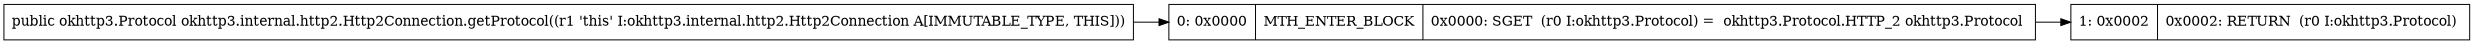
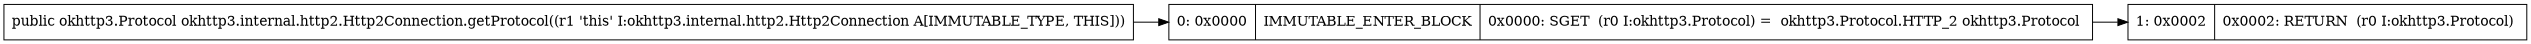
(1339, 22) -> (1368, 22)
